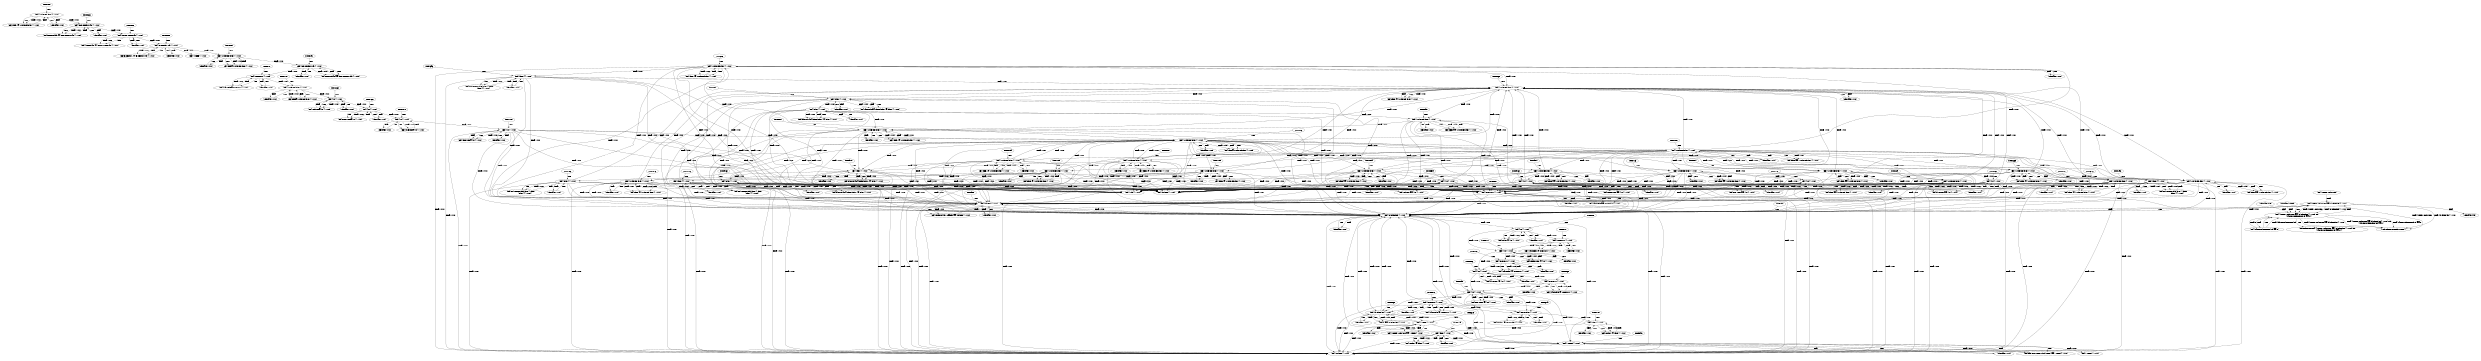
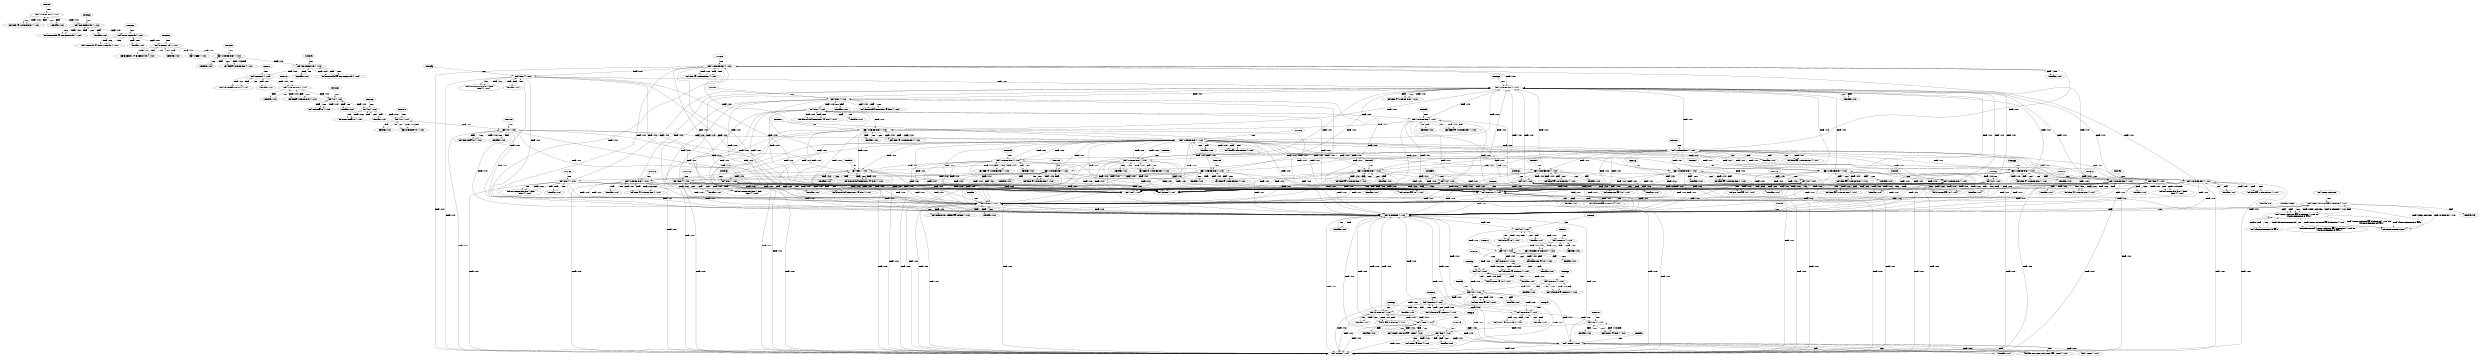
(2329, 199) -> (2329, 199)
(1521, 318) -> (1521, 318)
